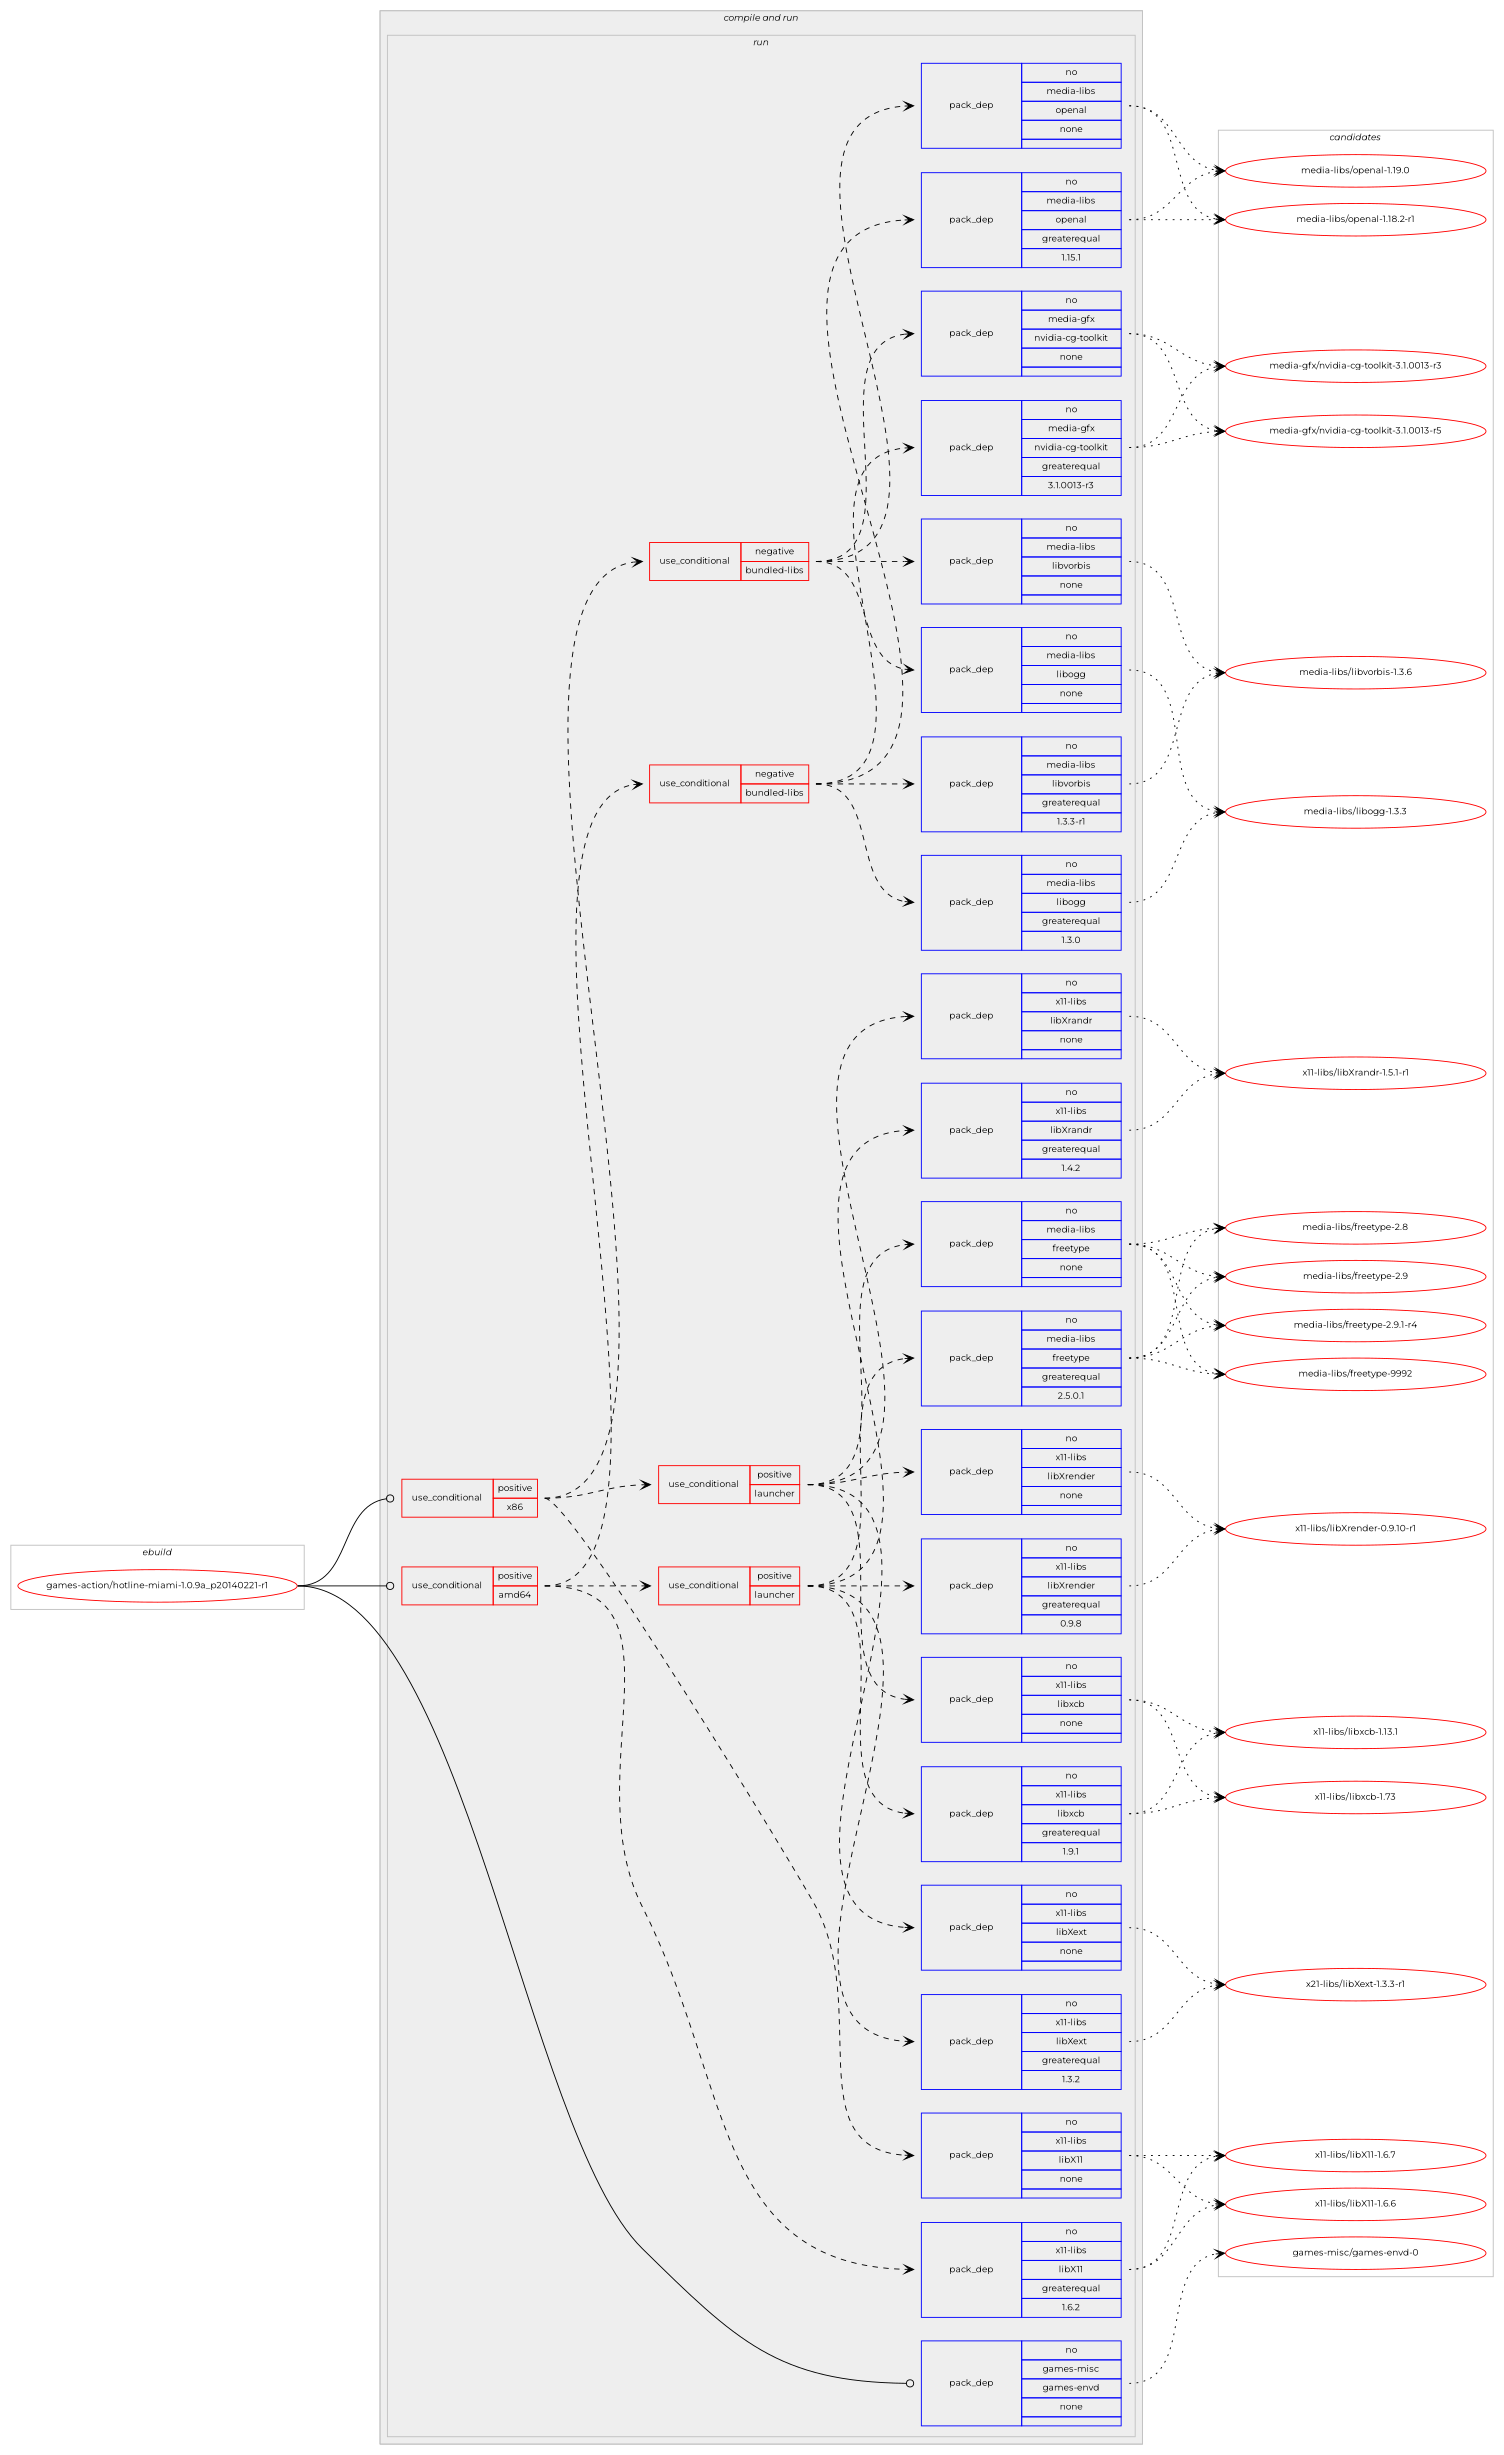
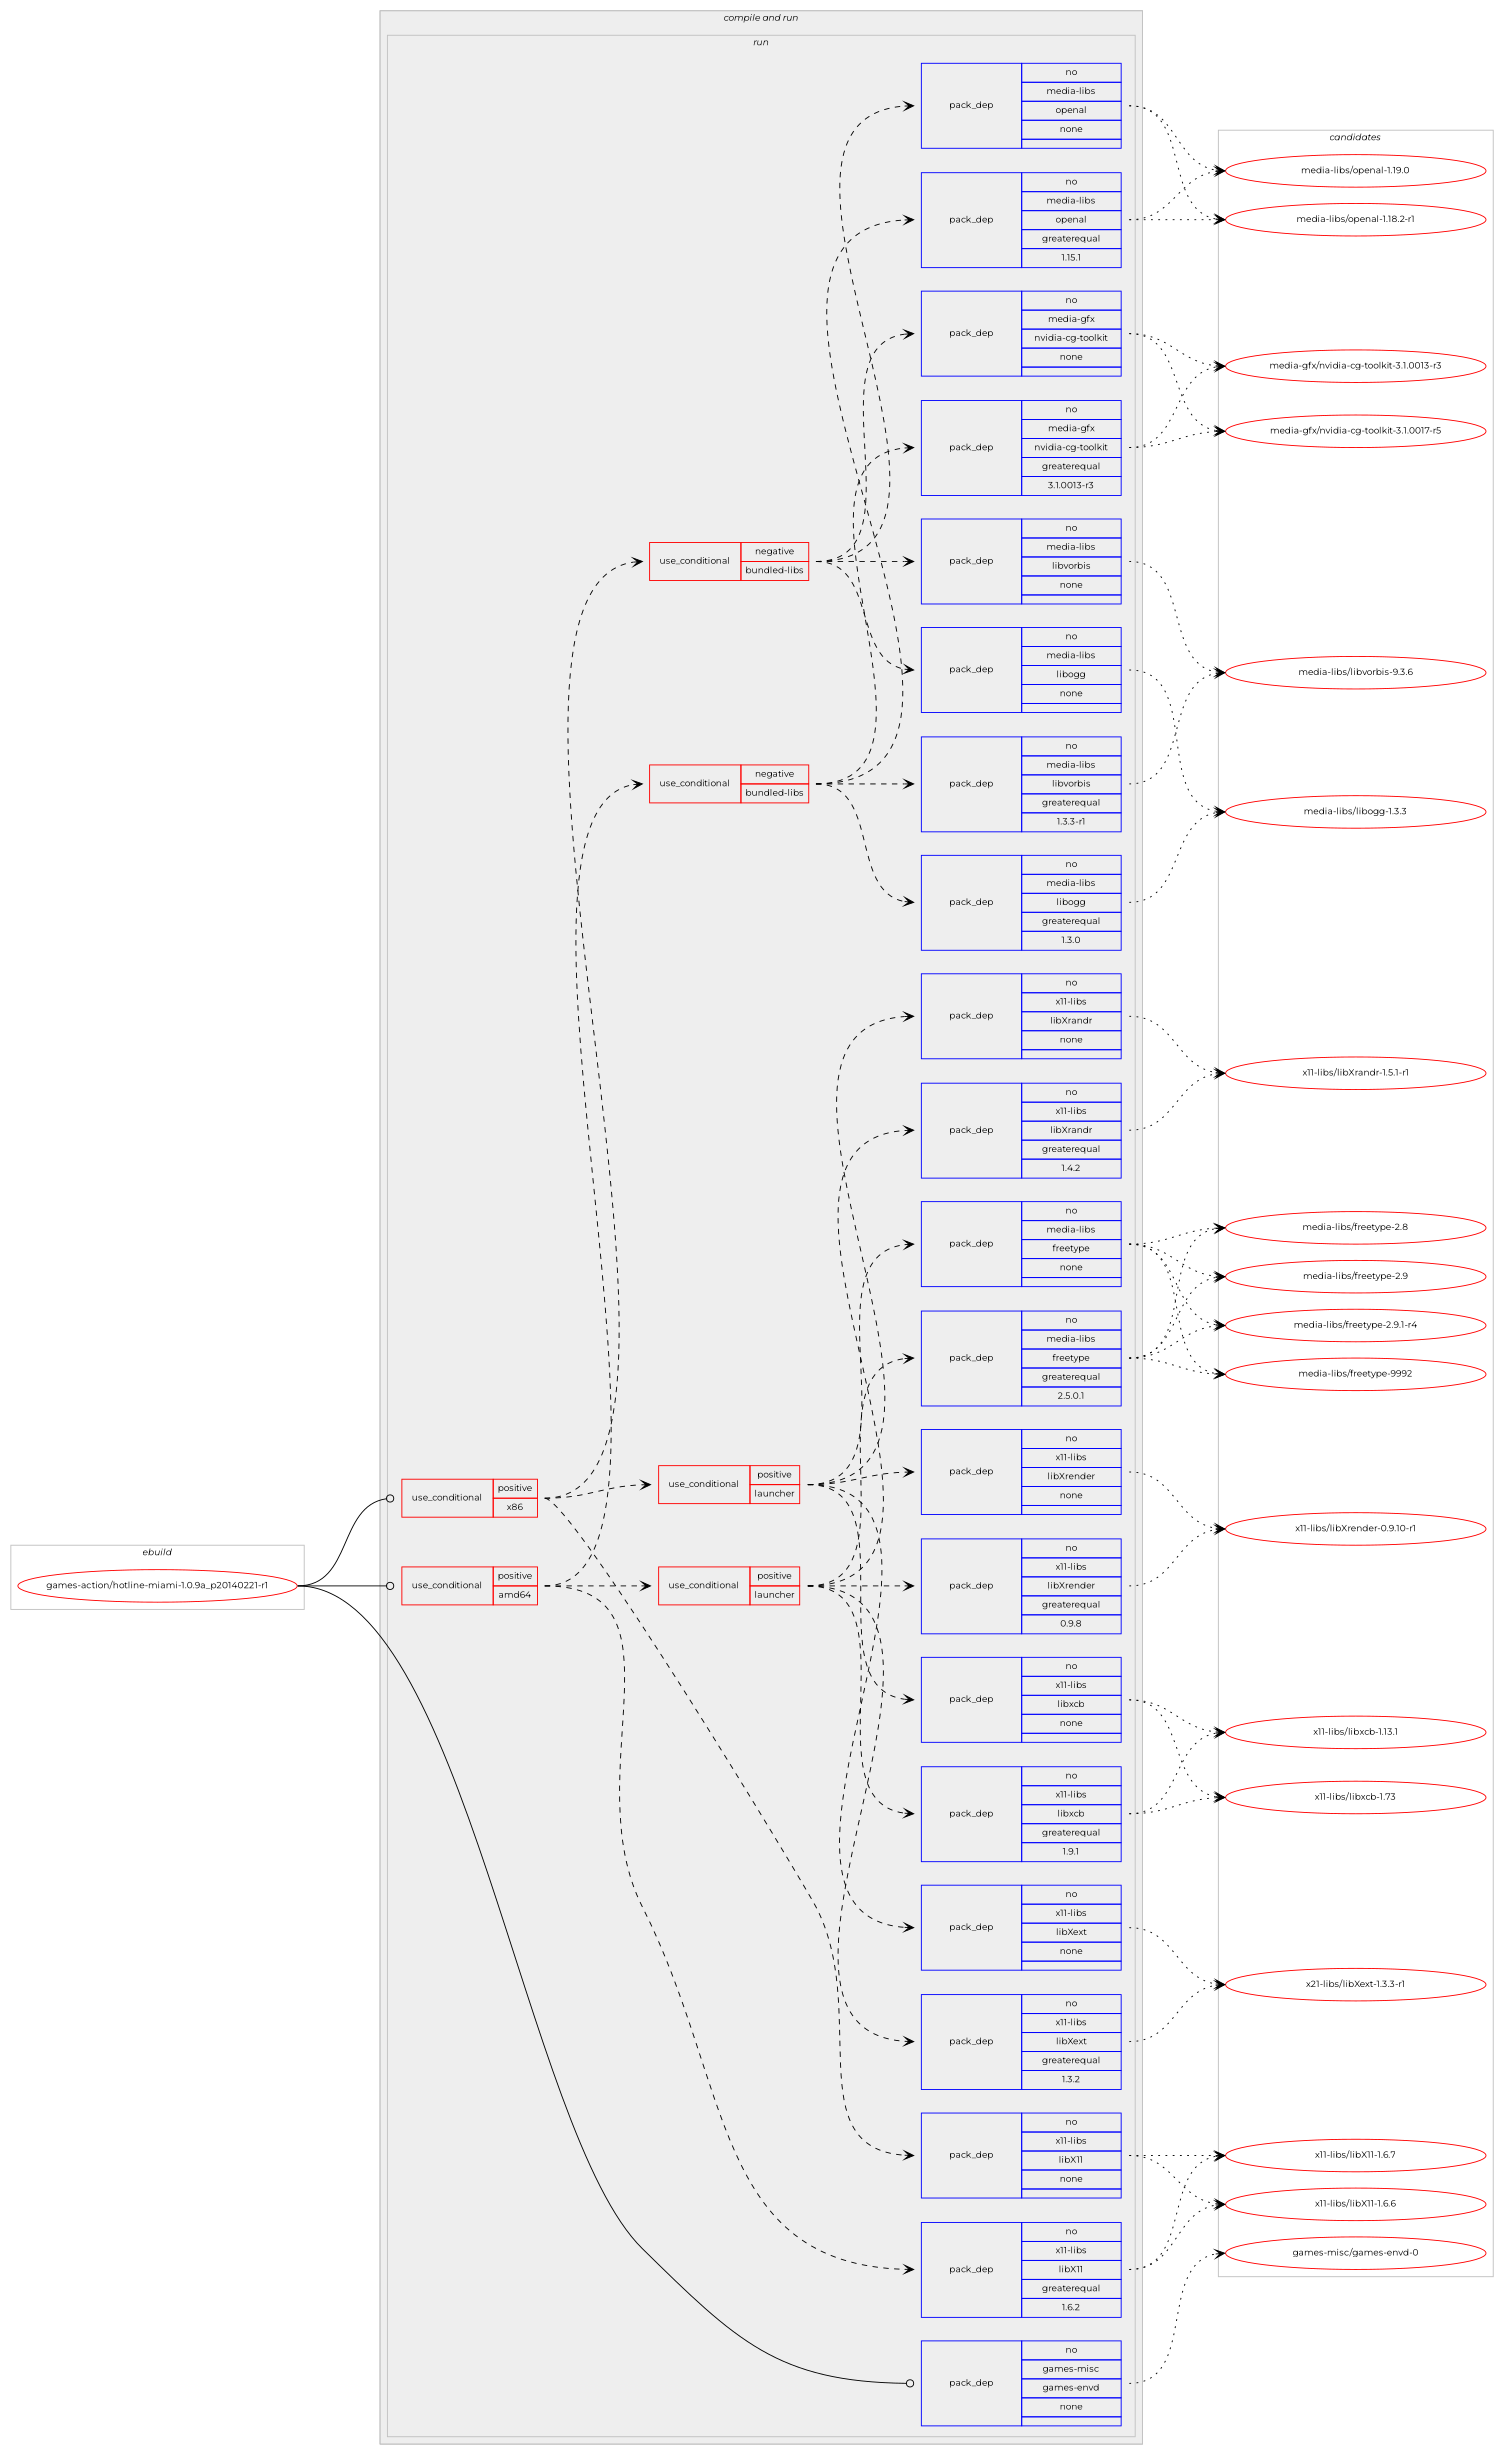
(1356, 431) -> (1356, 431)
(1356, 673) -> (1356, 673)
